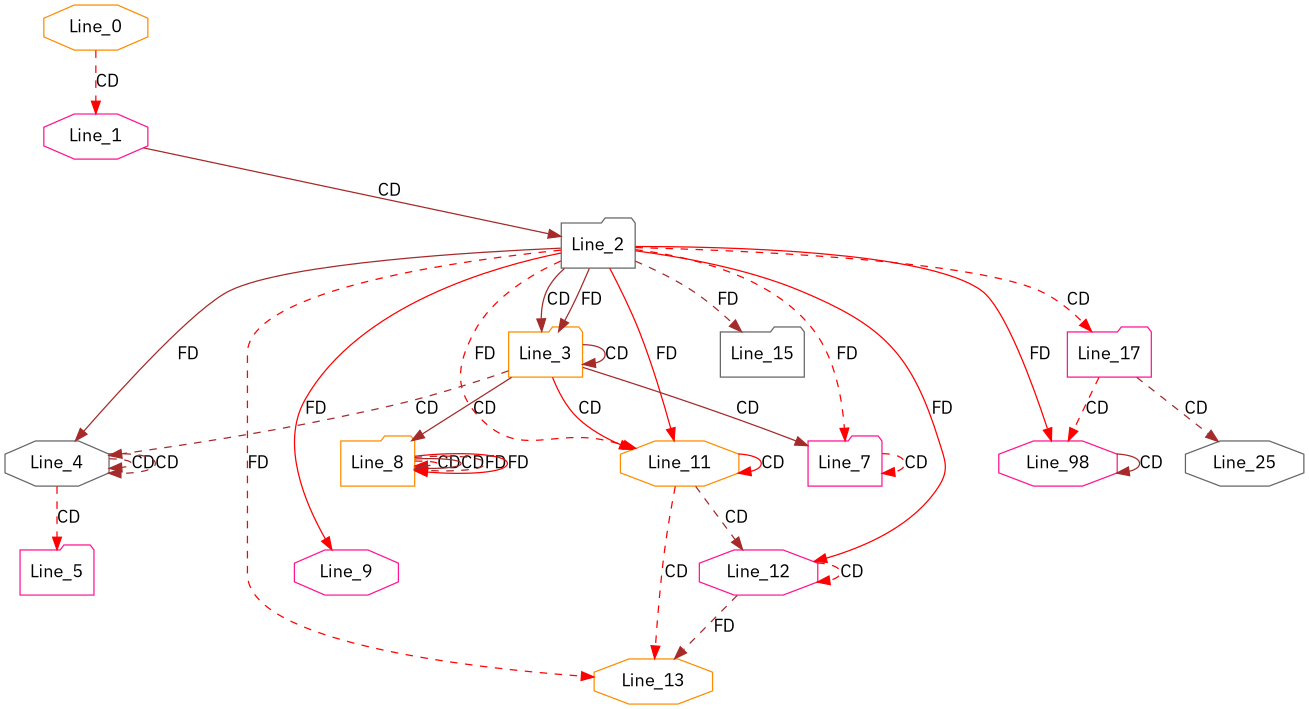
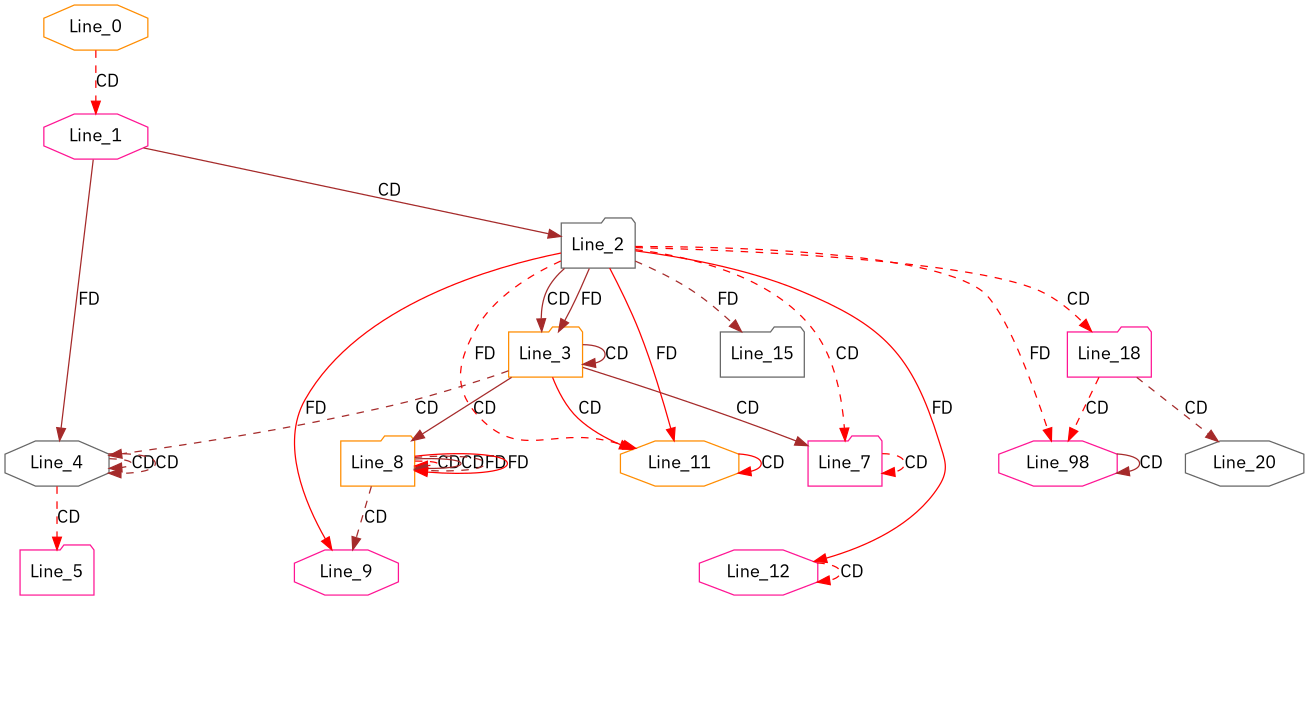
(293, 273) -> (77, 294)
(961, 280) -> (961, 280)
(848, 355) -> (848, 355)
(1109, 355) -> (1109, 355)
(1245, 464) -> (1245, 464)
none -> (364, 512)
(715, 513) -> none
(653, 682) -> none
